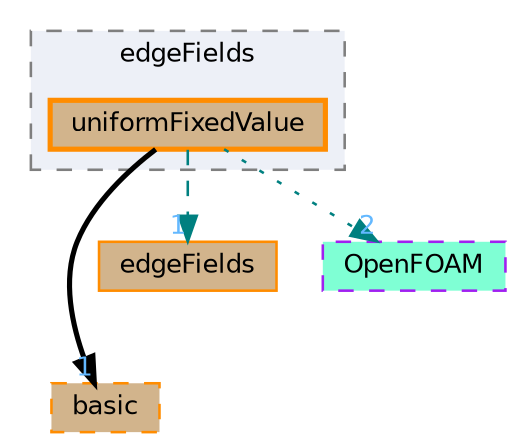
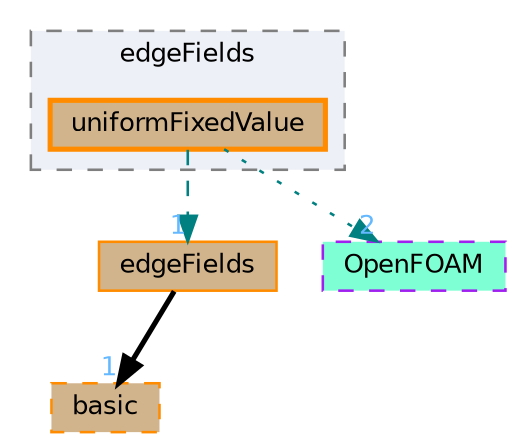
(78, 241) -> (153, 326)
